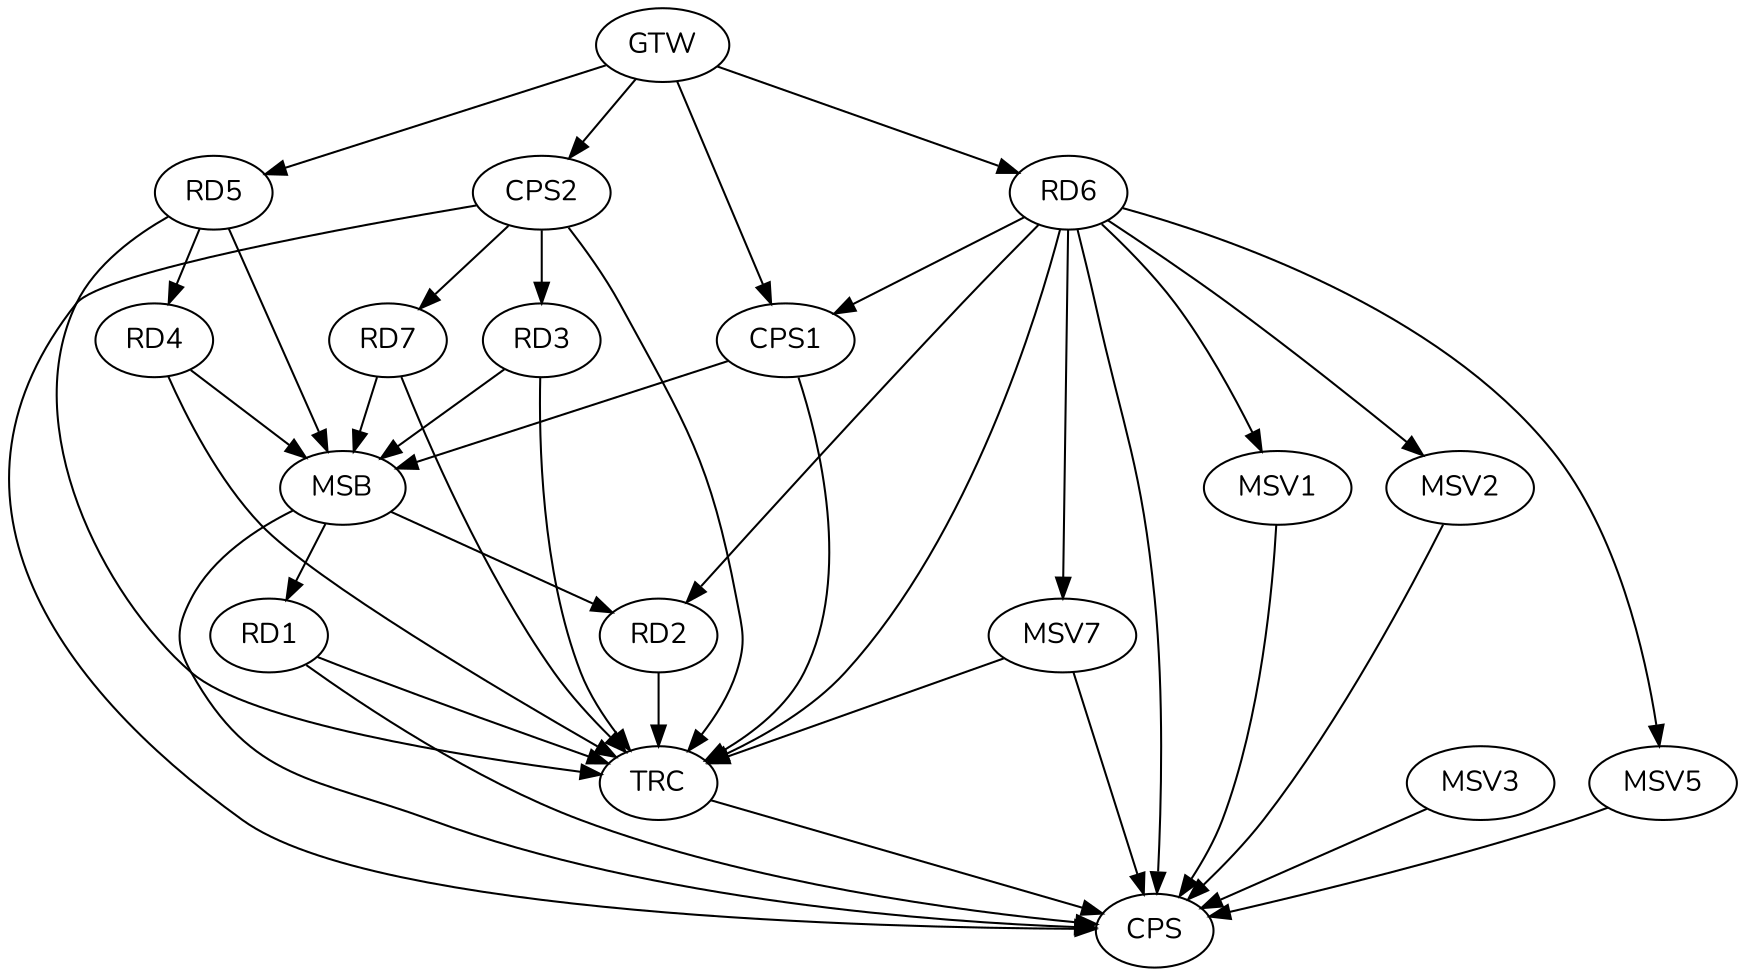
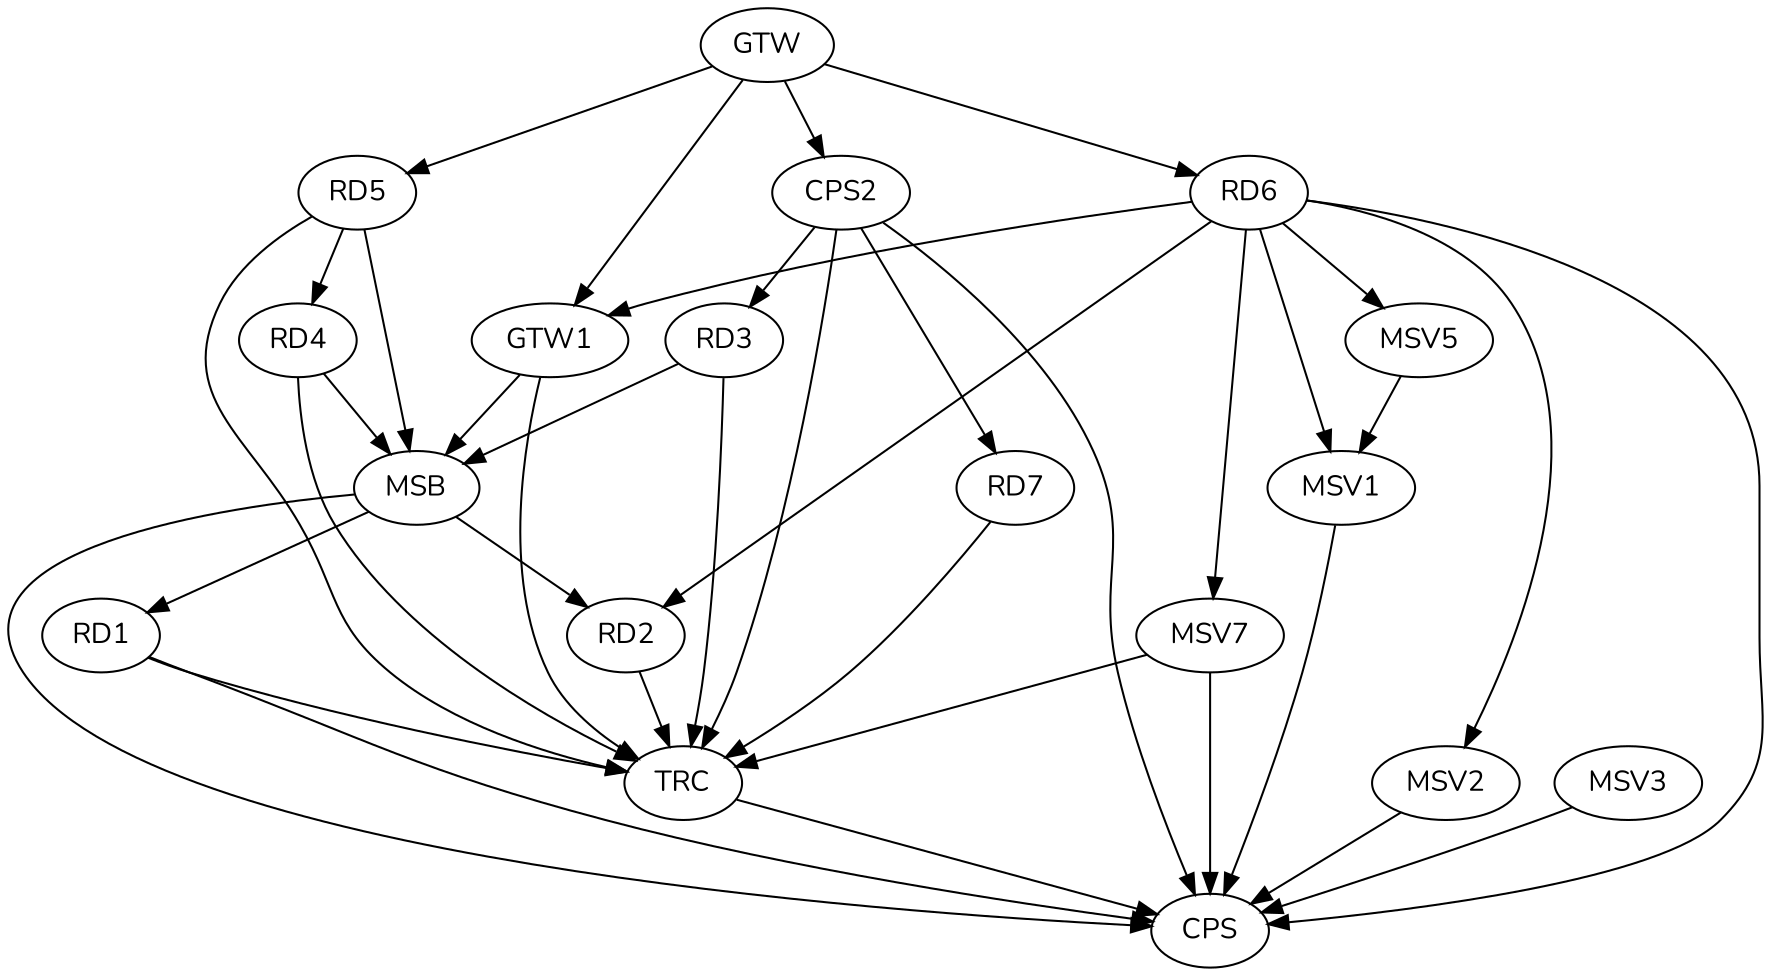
(786, 340) -> (550, 340)
(368, 404) -> none
(944, 528) -> none
(1420, 865) -> (1385, 405)
